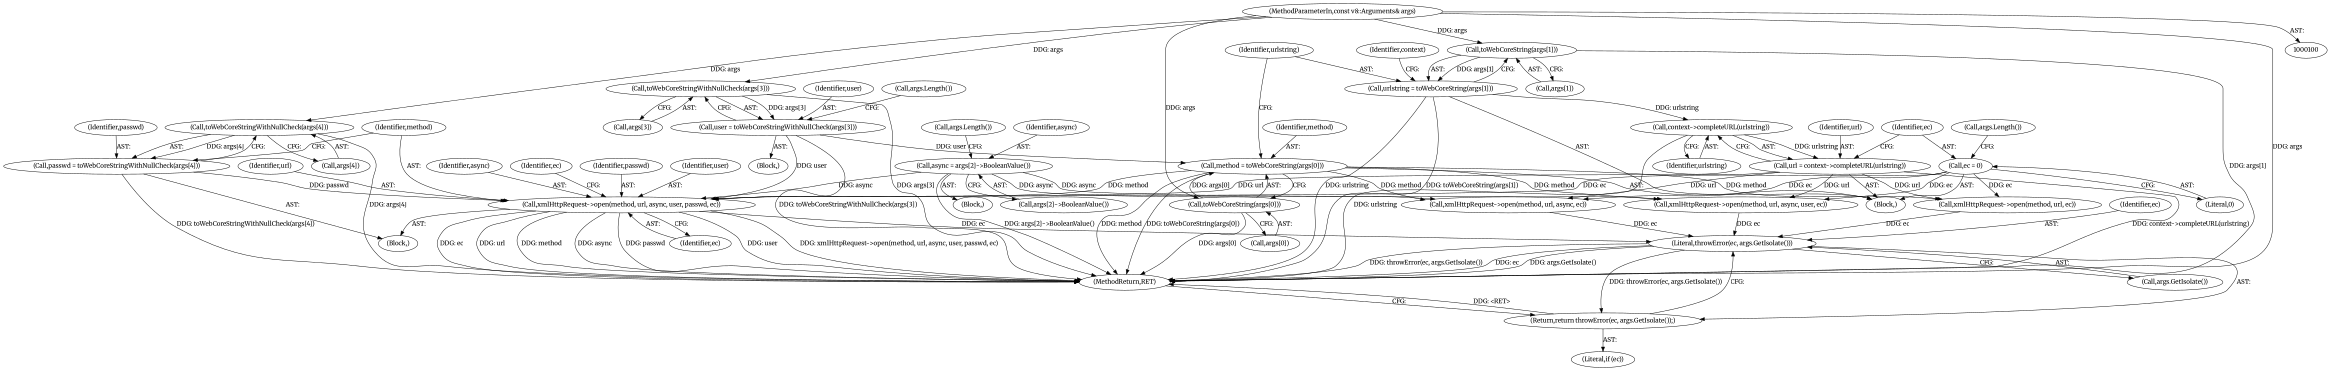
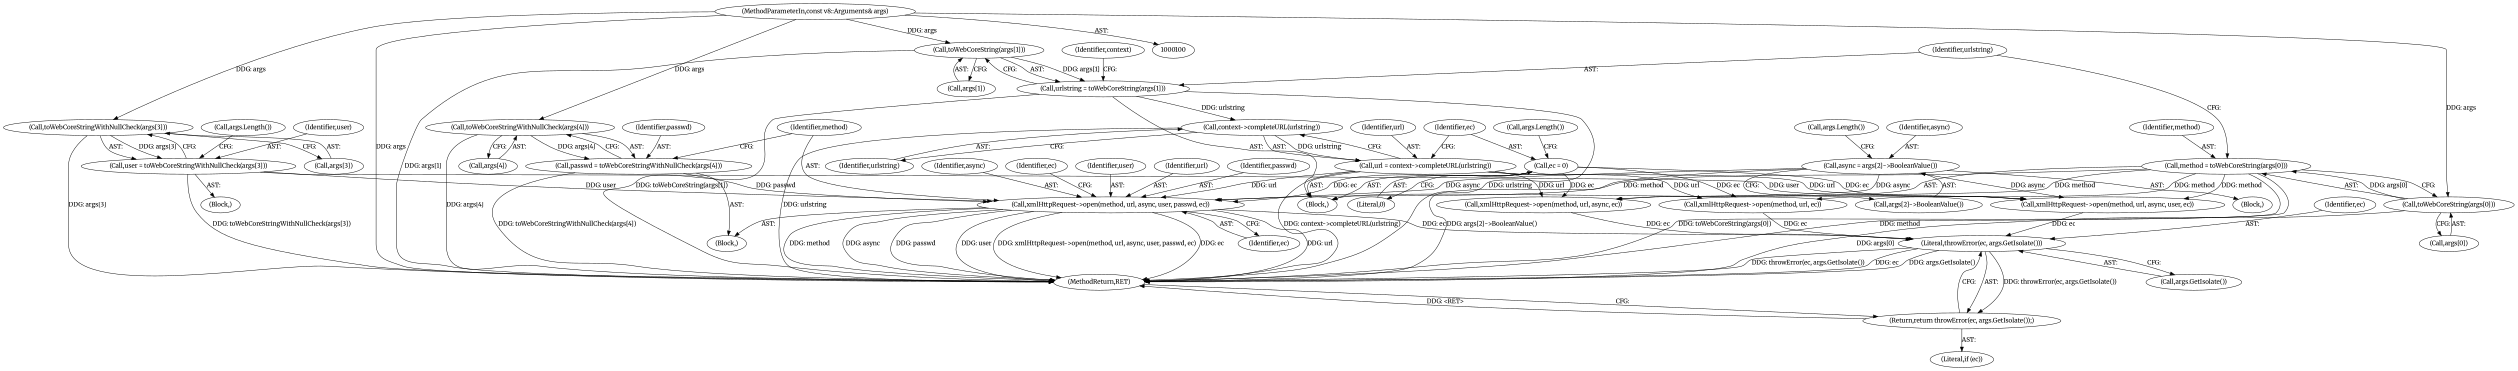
(991, 154) -> (1143, 176)
